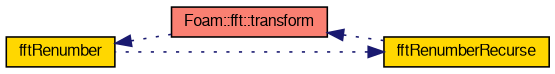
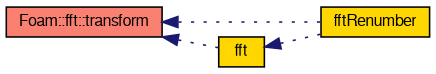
(151, 38) -> (250, 22)
(467, 52) -> (242, 52)
